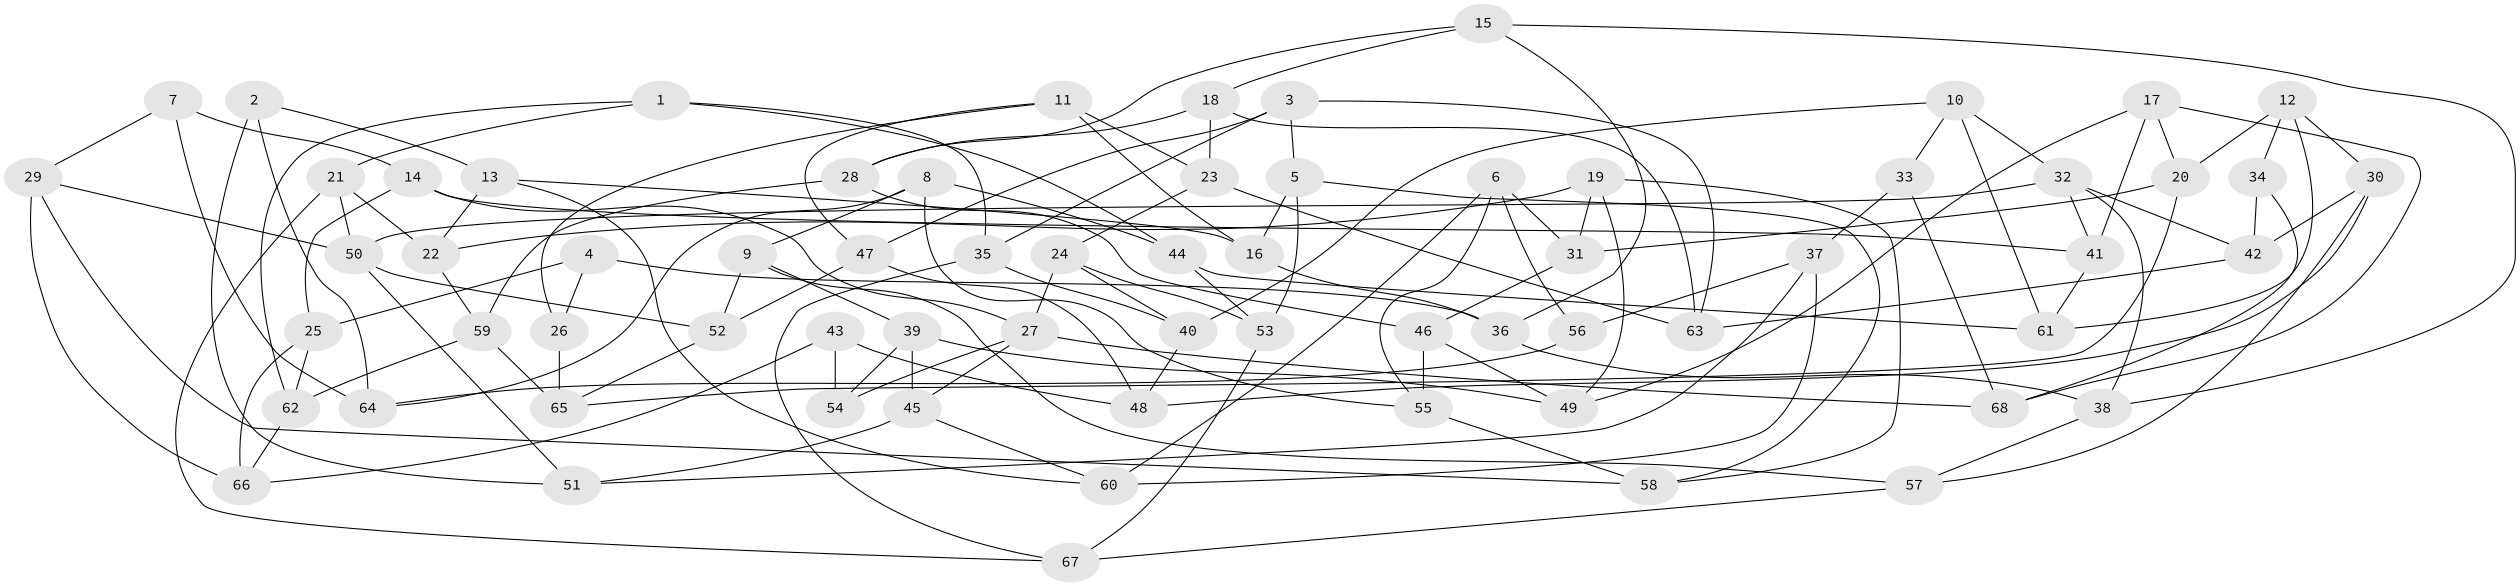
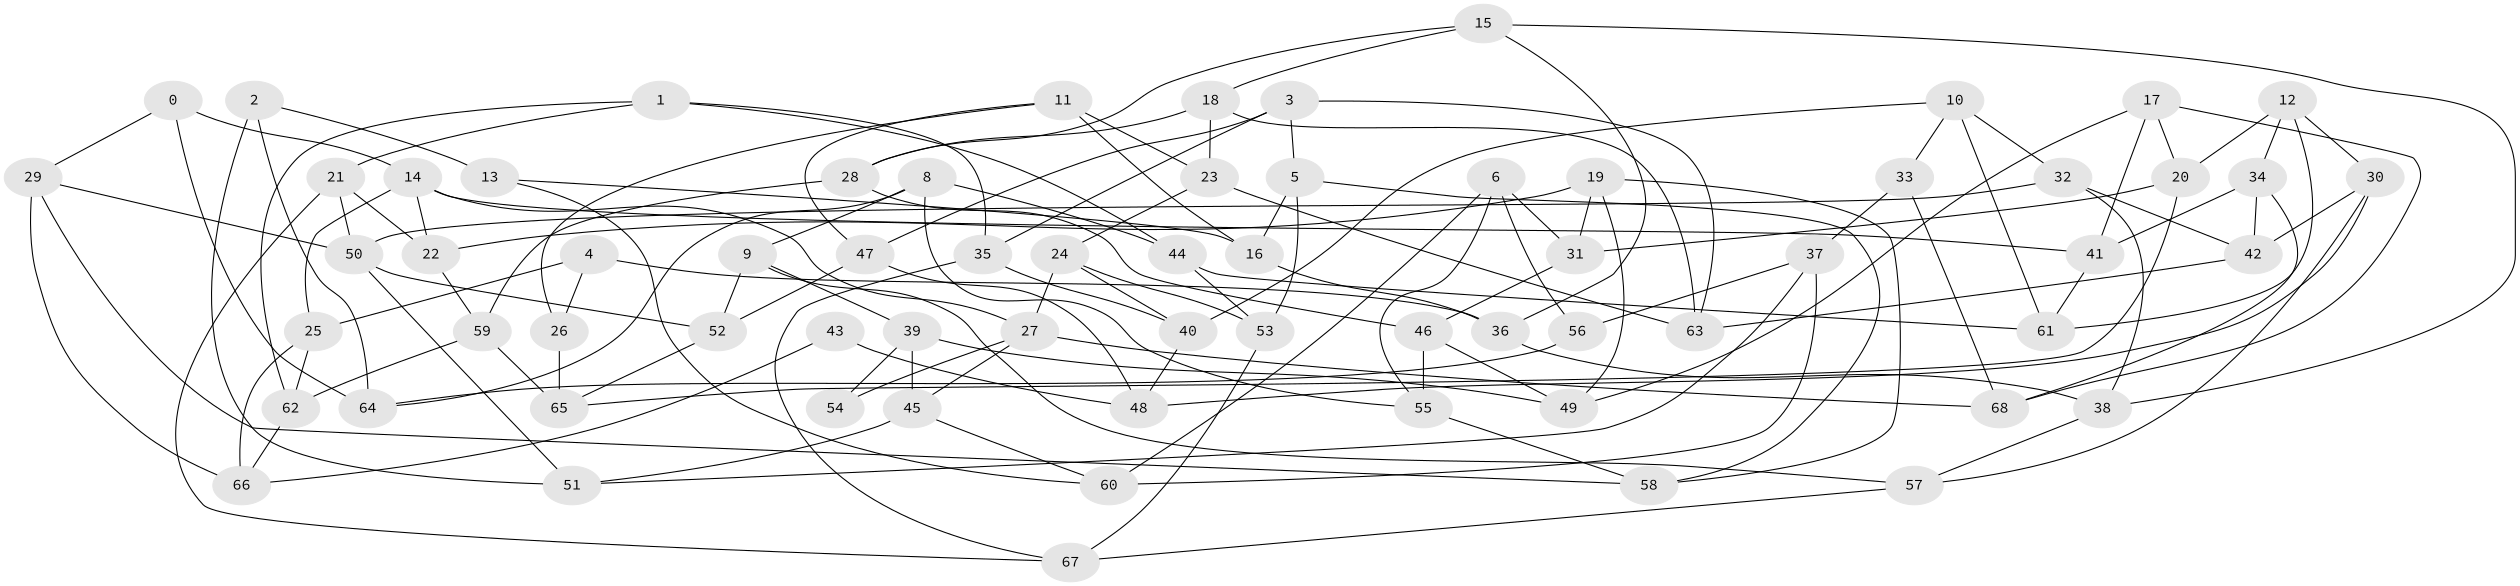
(173, 101) -> (173, 101)
(460, 216) -> (422, 216)
(2079, 216) -> (2180, 215)
(835, 370) -> none
